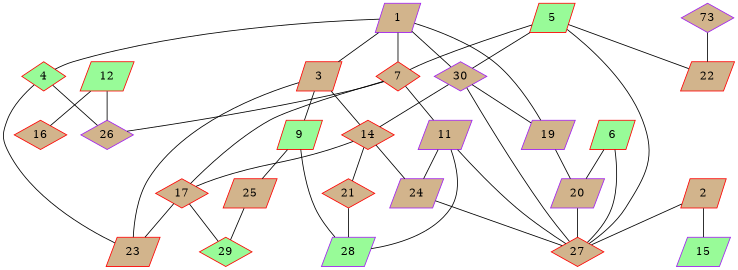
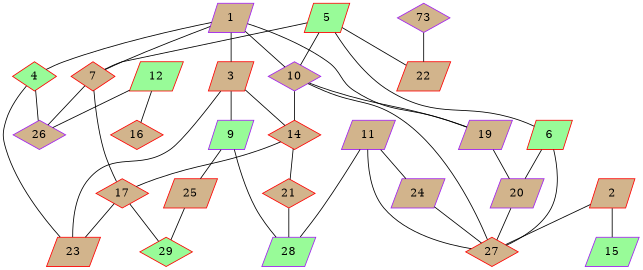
(461, 76) -> (294, 76)
(422, 107) -> none
(647, 133) -> (422, 105)
(300, 135) -> (231, 135)
(390, 162) -> none
